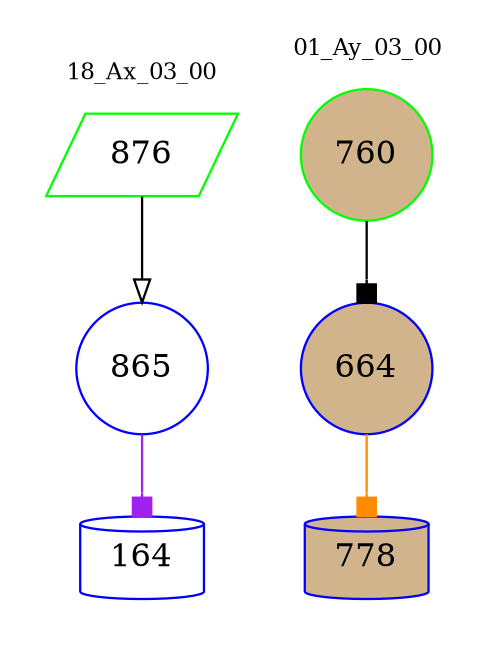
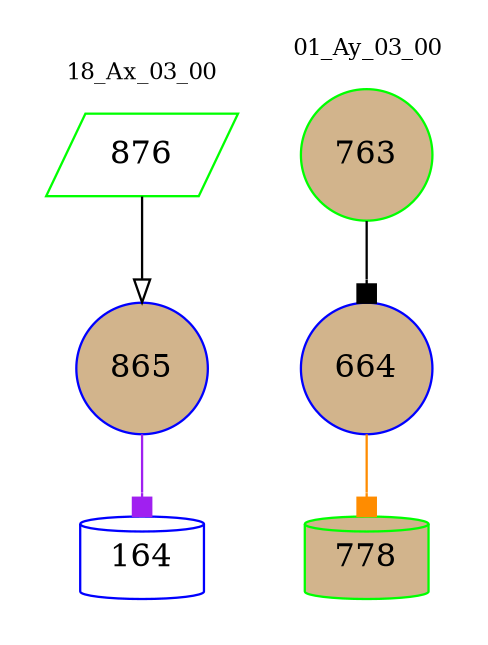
(367, 155) -> (367, 155)
(142, 368) -> (142, 368)
(367, 558) -> (367, 558)
